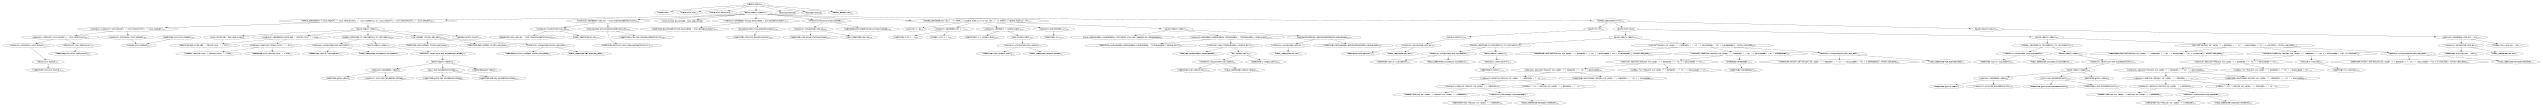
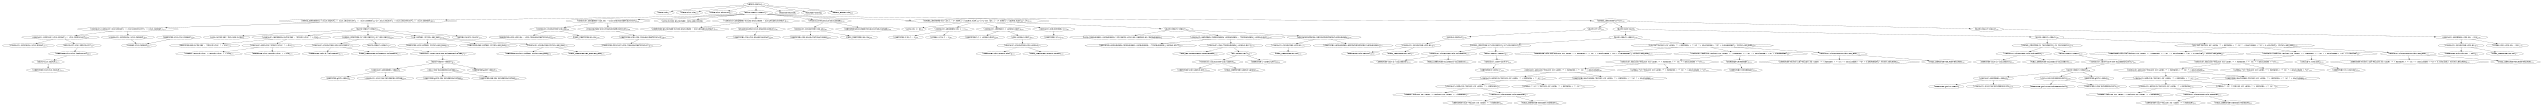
(610, 39) -> (635, 41)
(38, 53) -> (61, 58)
